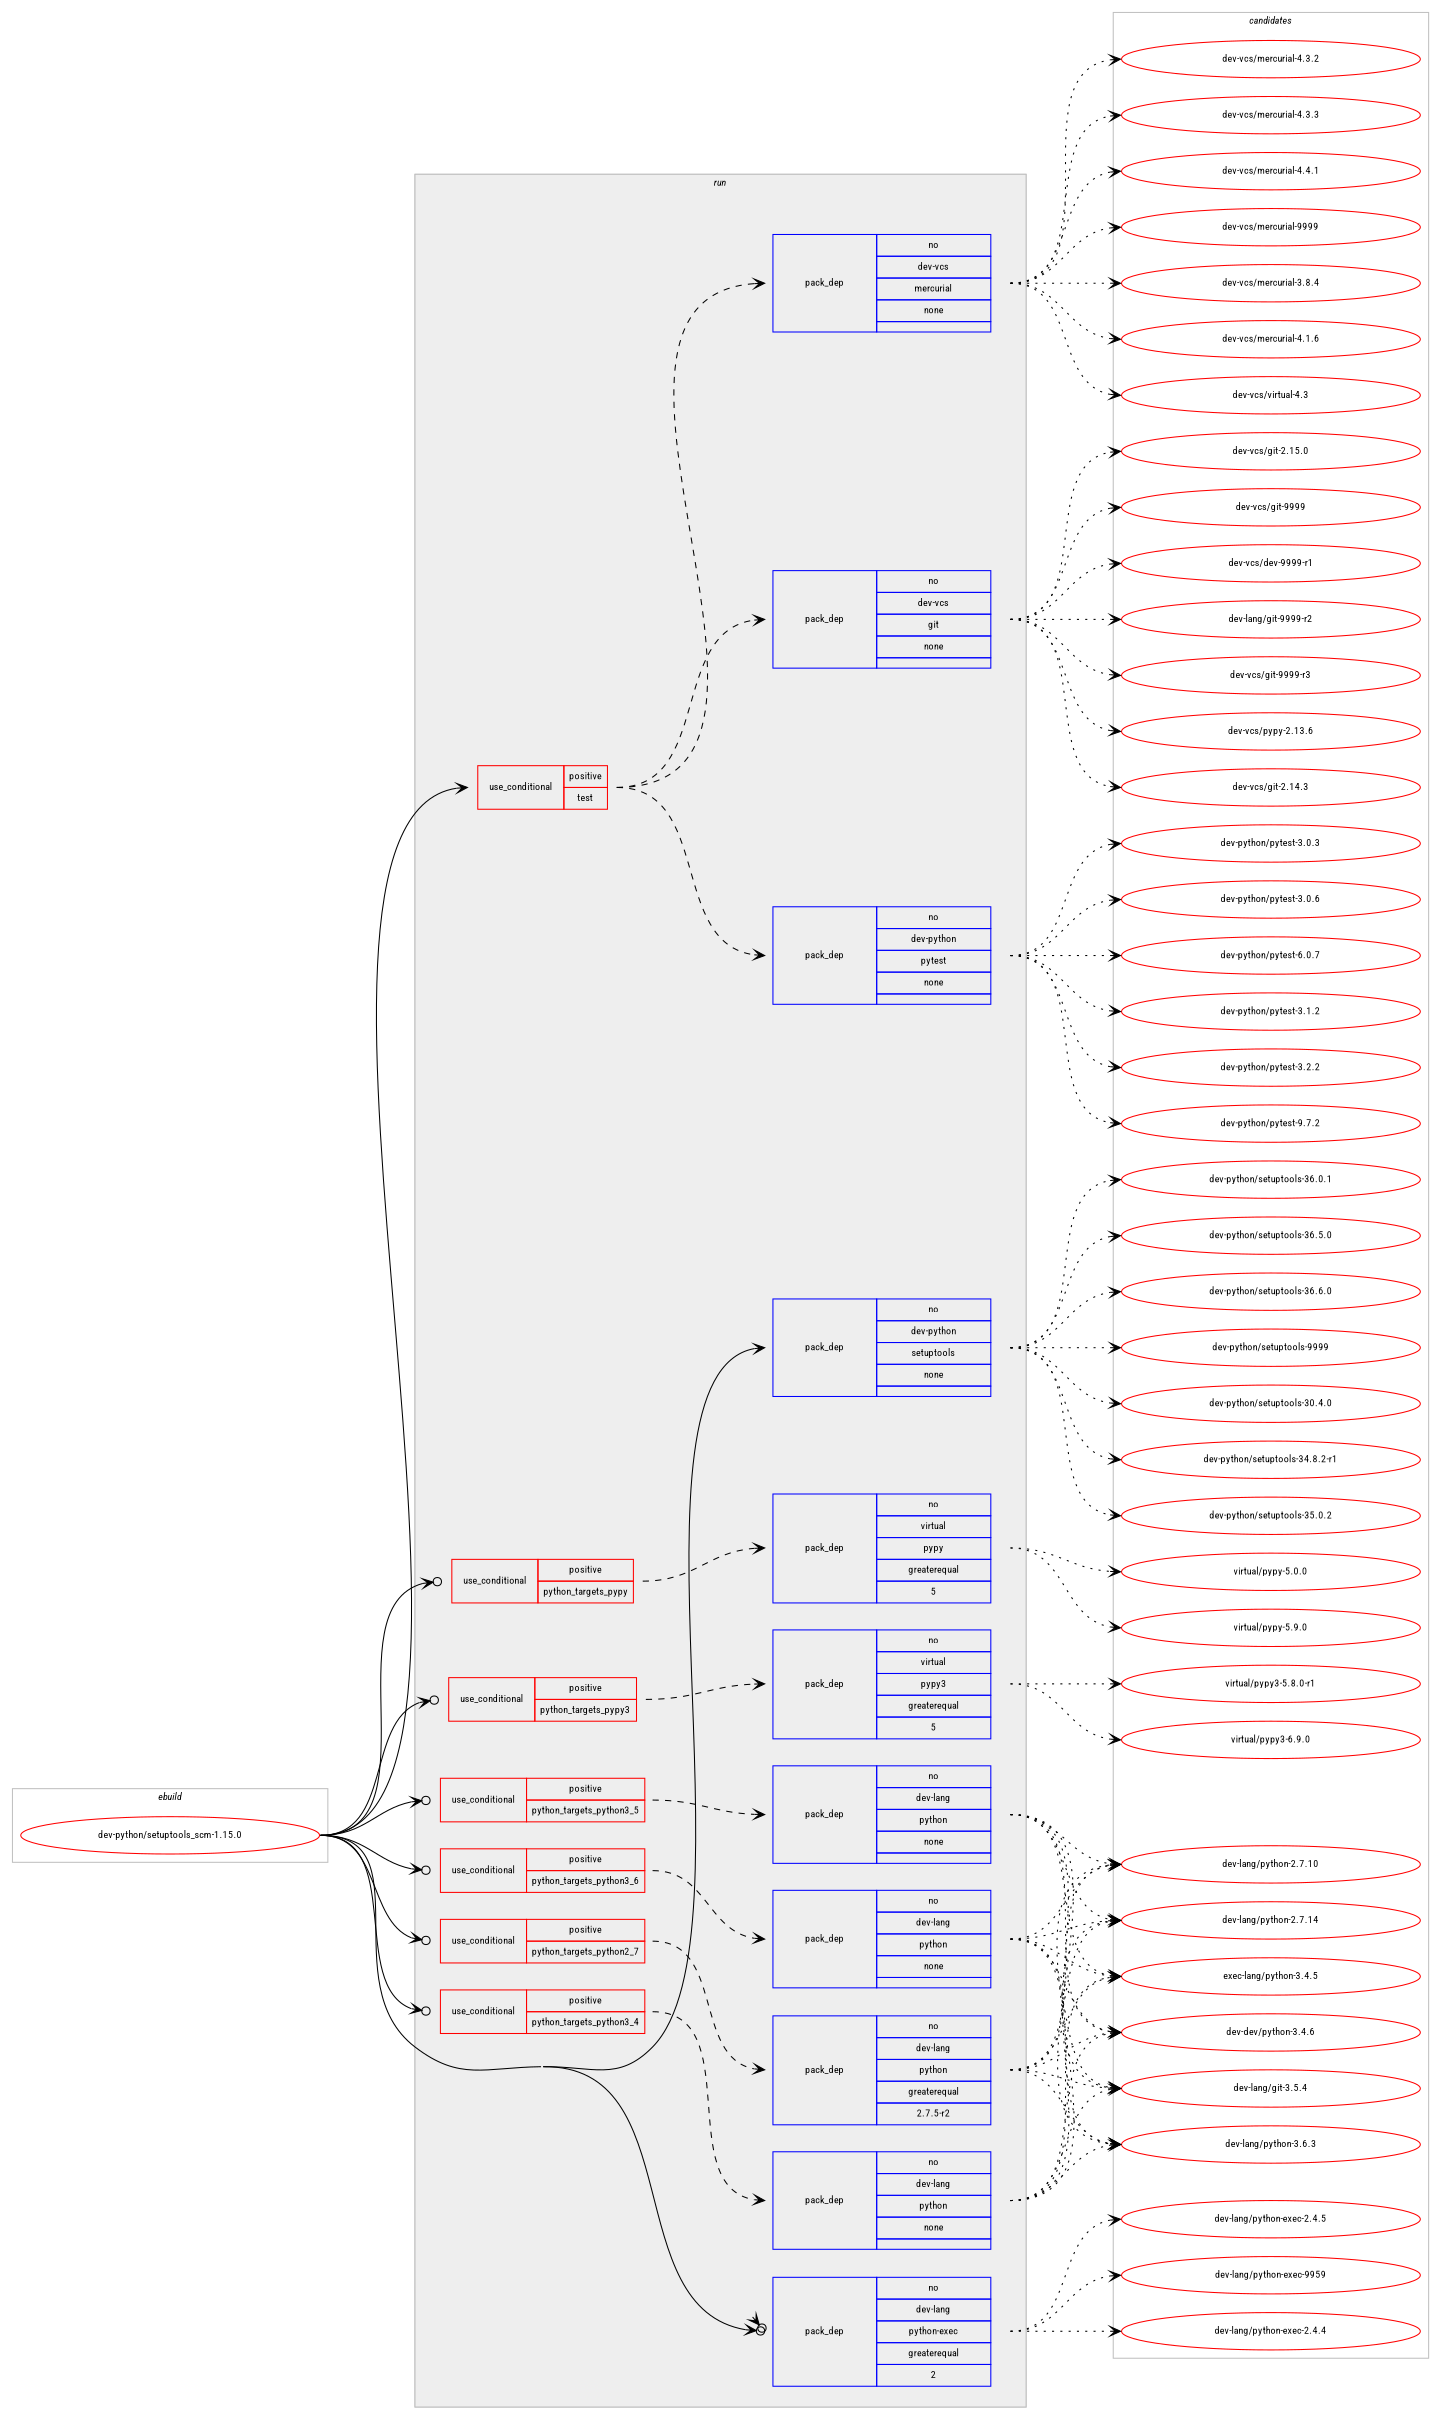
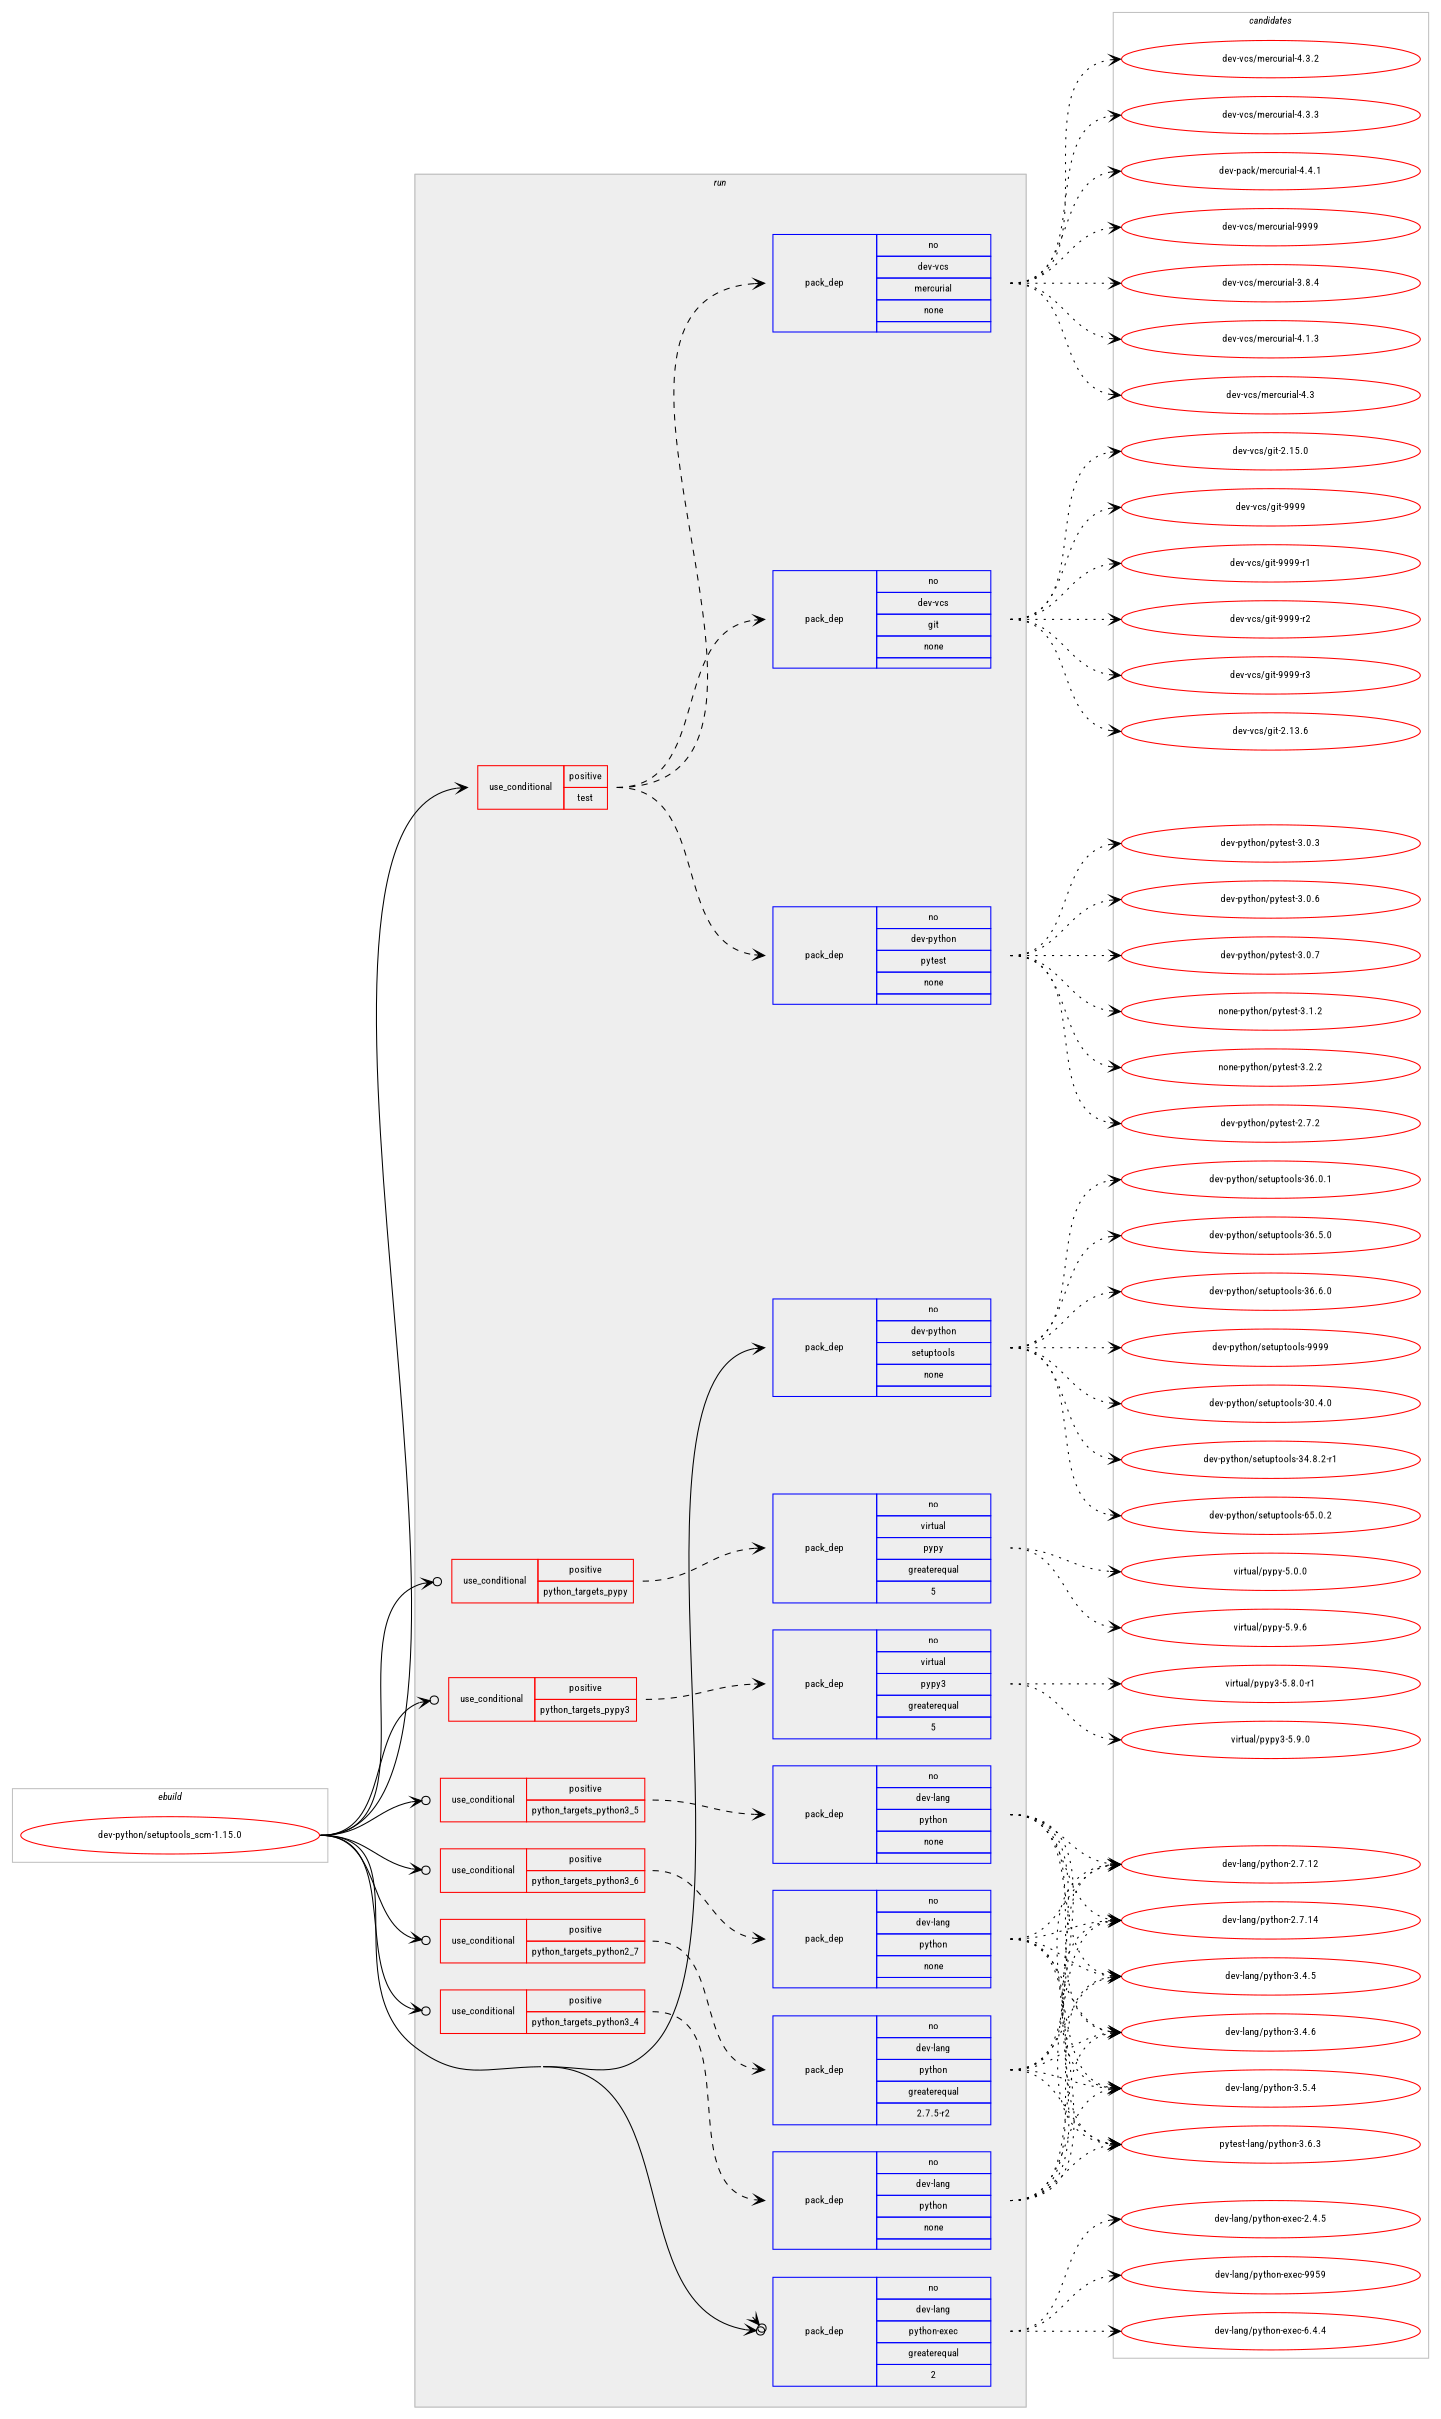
(1271, 171) -> (1271, 171)
(1271, 339) -> (1271, 339)
(1271, 395) -> (1271, 395)
(1271, 563) -> (1271, 563)
(1271, 619) -> (1271, 619)
(1271, 731) -> (1271, 731)
(1271, 787) -> none
(1271, 956) -> (1271, 956)
(1271, 1012) -> (1271, 1012)
(1271, 1068) -> (1271, 1068)
(1271, 1124) -> (1271, 1124)
(1271, 1516) -> (1271, 1516)
(1271, 1628) -> (1271, 1628)
(1271, 1740) -> (1271, 1740)
(1271, 1864) -> (1271, 1864)
(1271, 1976) -> (1271, 1976)
(1271, 2032) -> (1271, 2032)
(1271, 2088) -> (1271, 2088)
(1271, 2145) -> (1271, 2145)
(1271, 2331) -> (1271, 2331)
